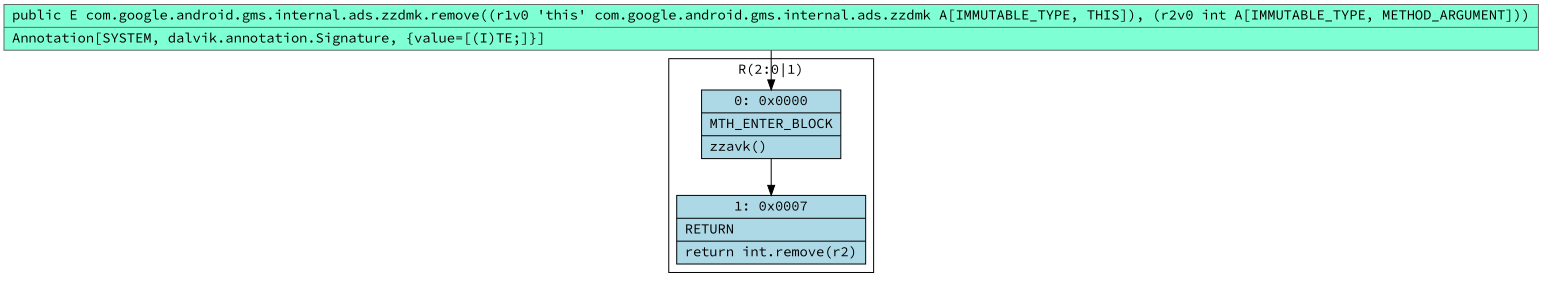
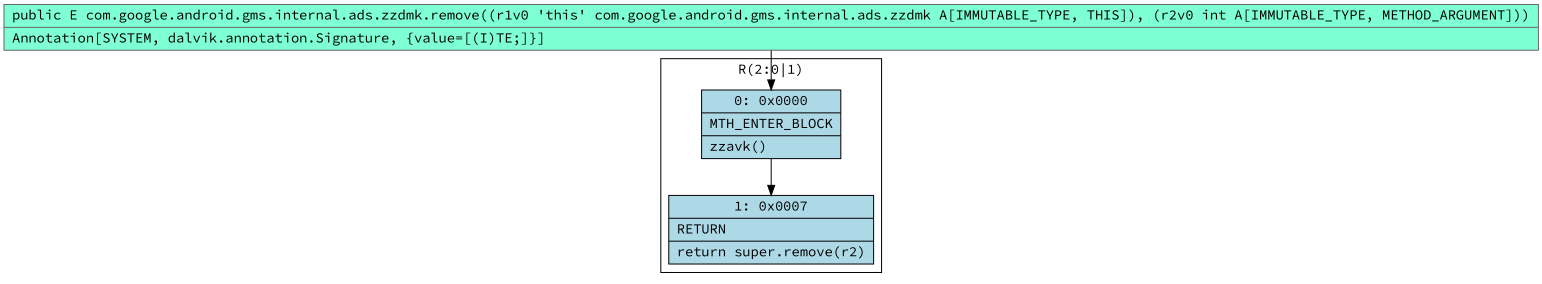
(771, 252) -> (771, 252)
